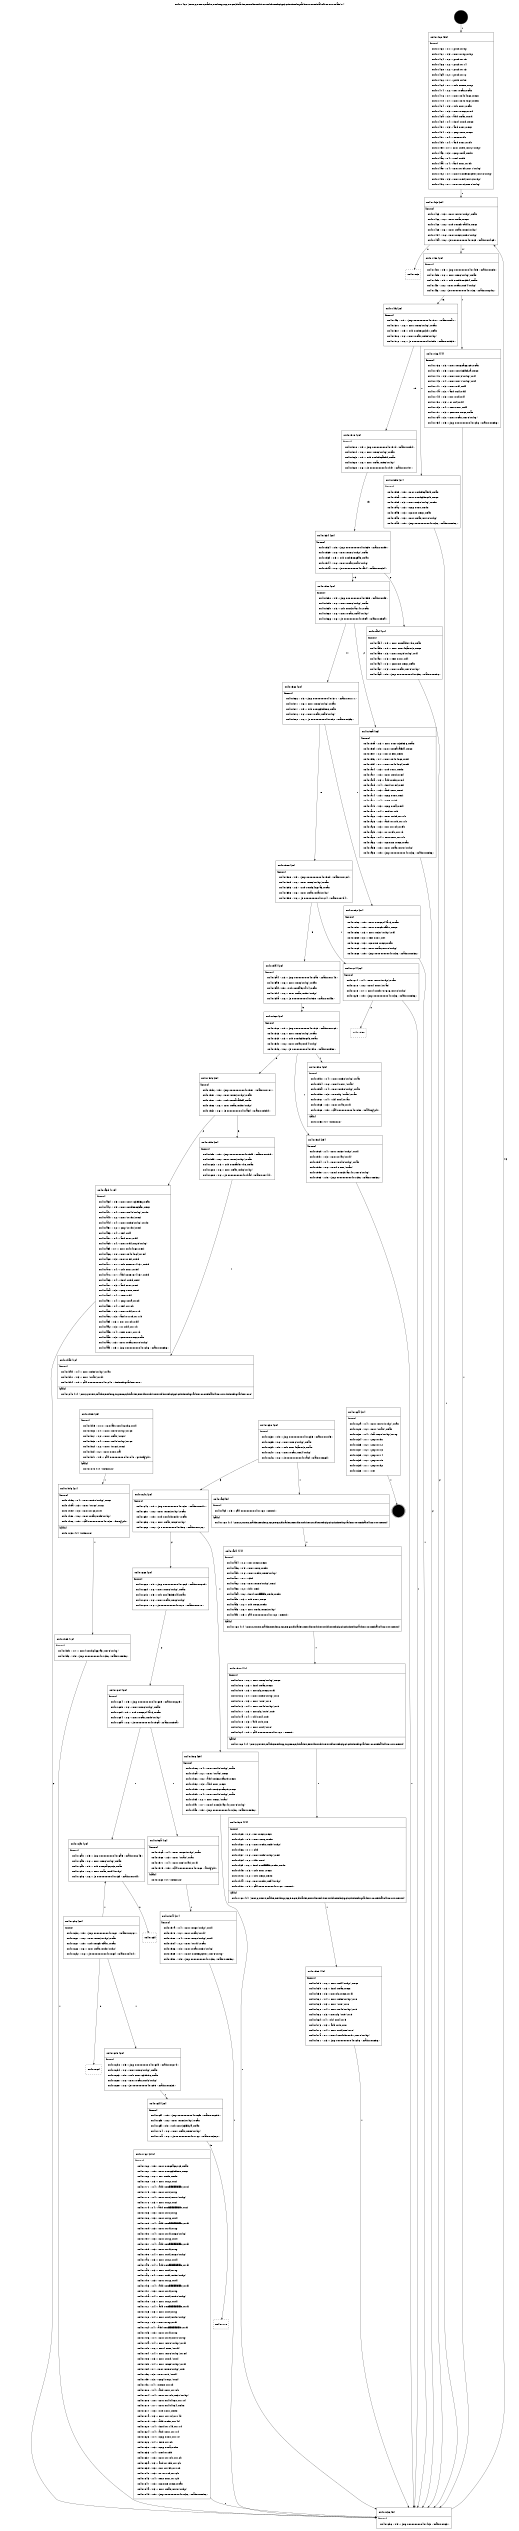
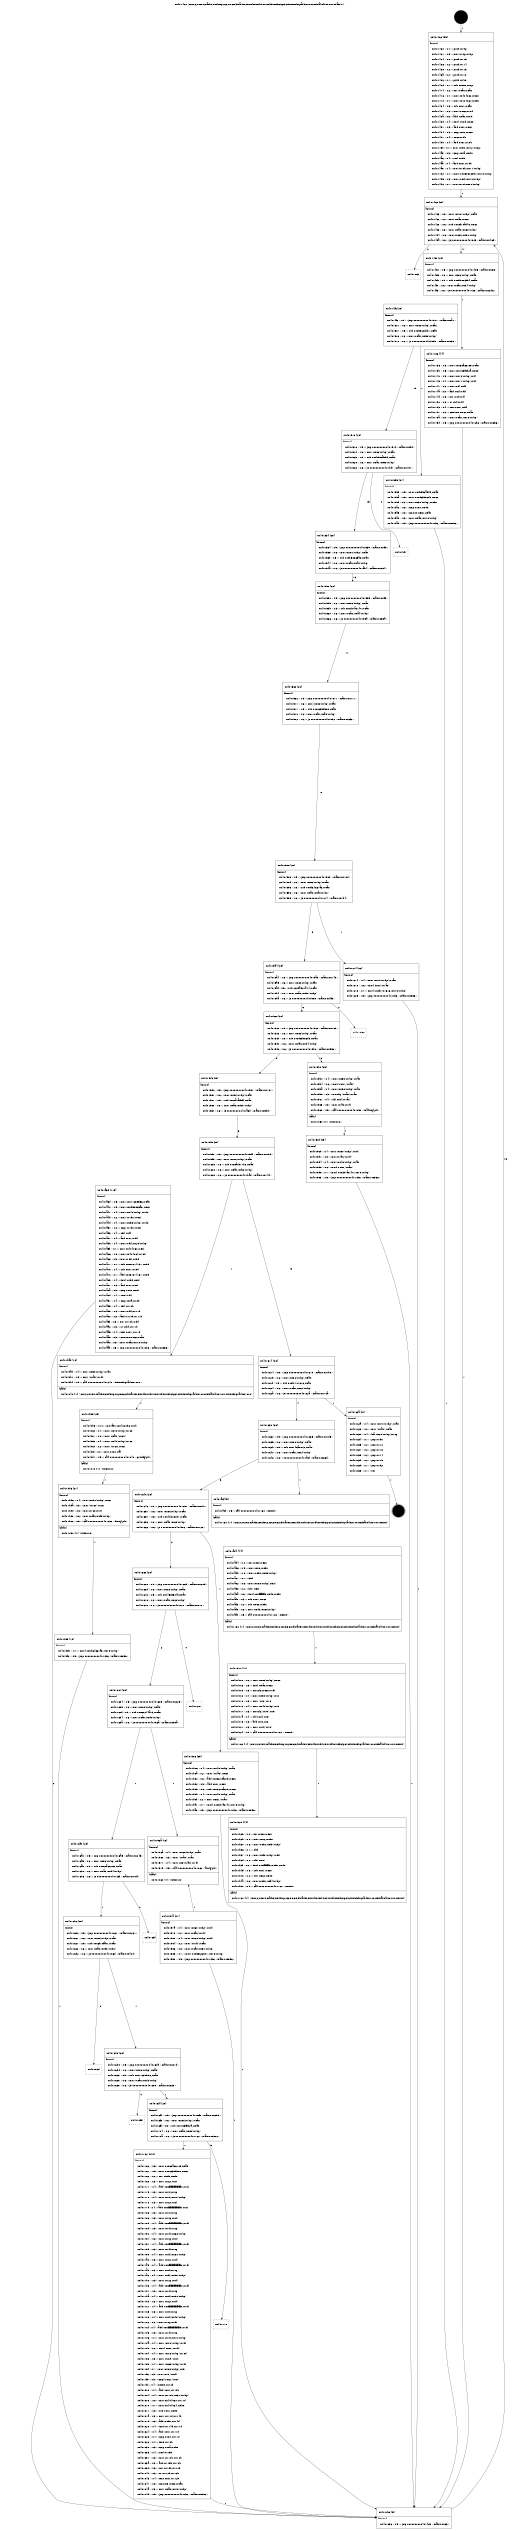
(441, 299) -> none
none -> (401, 552)
(405, 653) -> none
(398, 792) -> none
(382, 932) -> none
(367, 1014) -> (344, 1014)
(321, 1058) -> (321, 1058)
(295, 1095) -> (344, 1130)
(189, 1148) -> none
none -> (296, 1377)
none -> (140, 1403)
(304, 1536) -> none
none -> (194, 1706)
(188, 1897) -> (191, 1899)
(104, 1900) -> (102, 1898)
(344, 2006) -> none
none -> (137, 2120)
none -> (183, 2144)
